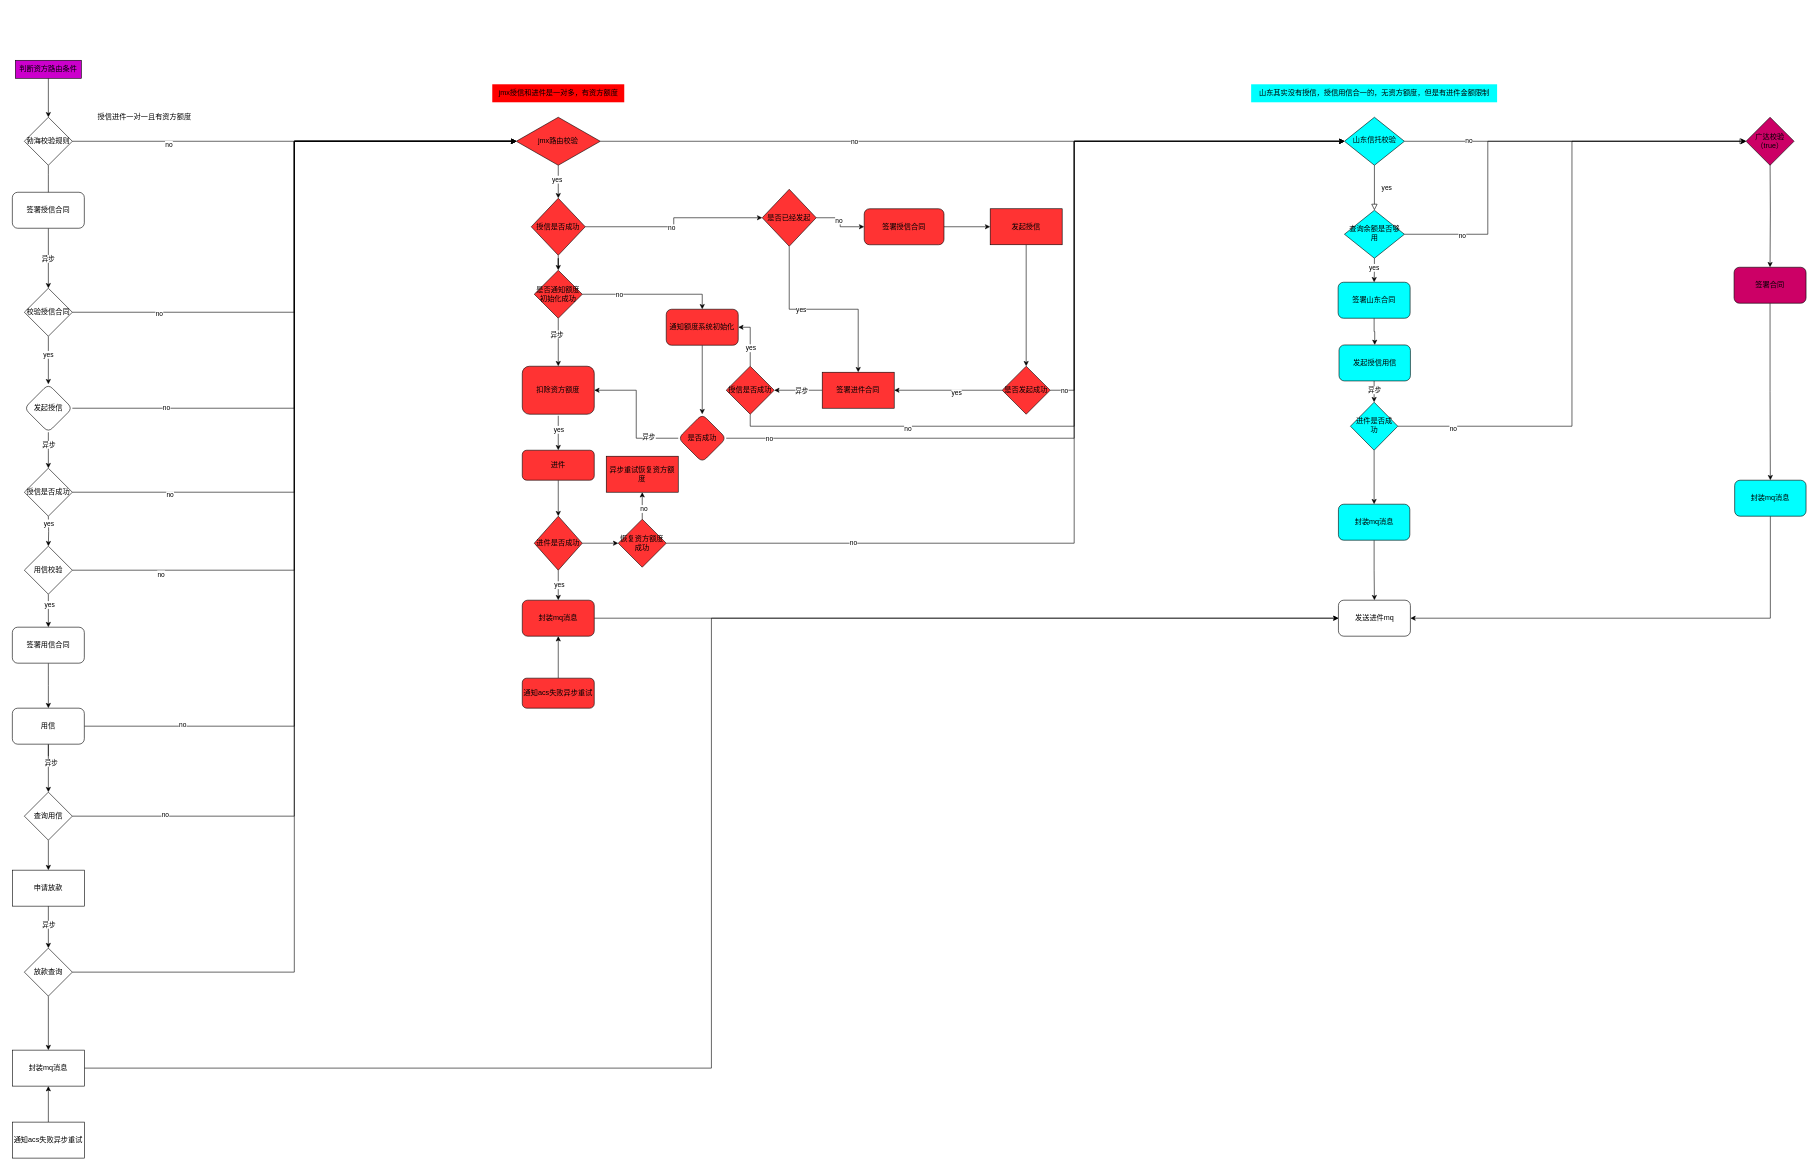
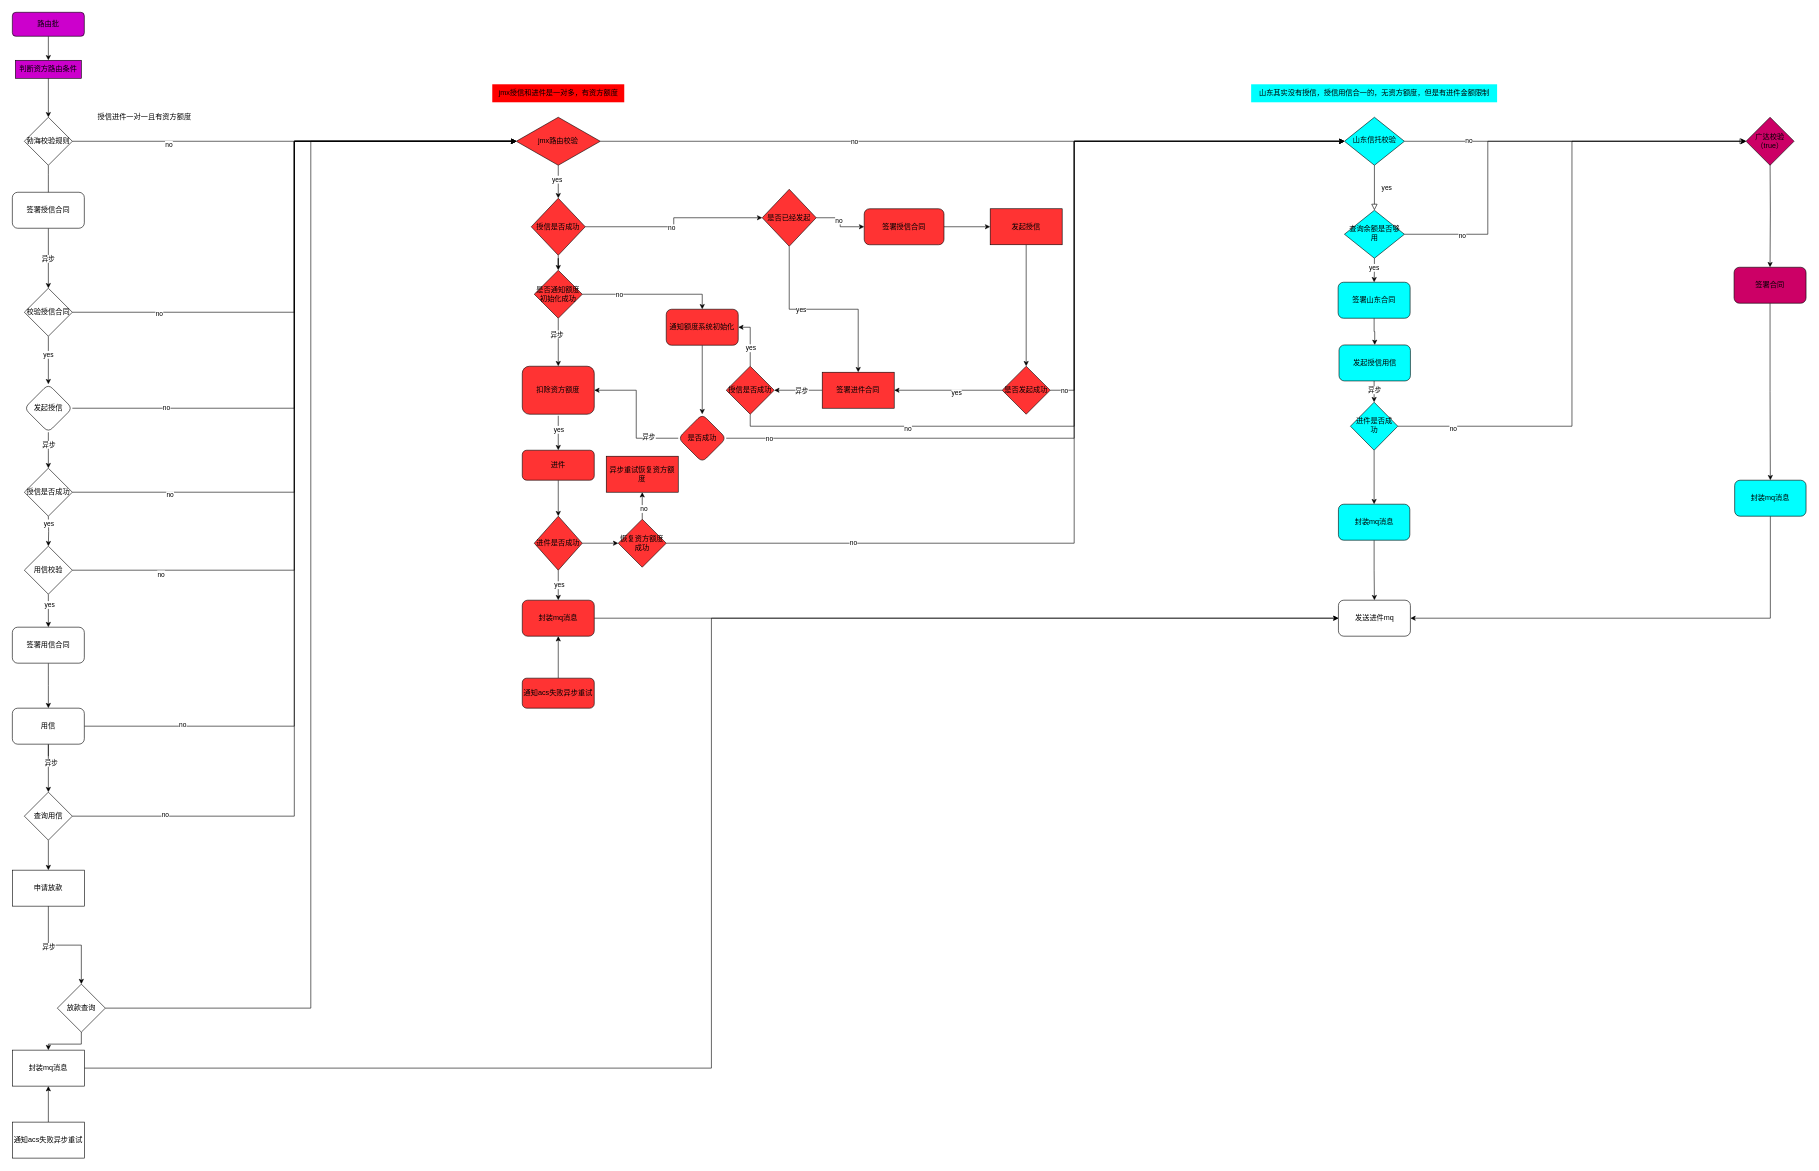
none -> (48, 24)
none -> (48, 46)
(48, 972) -> (81, 1008)
